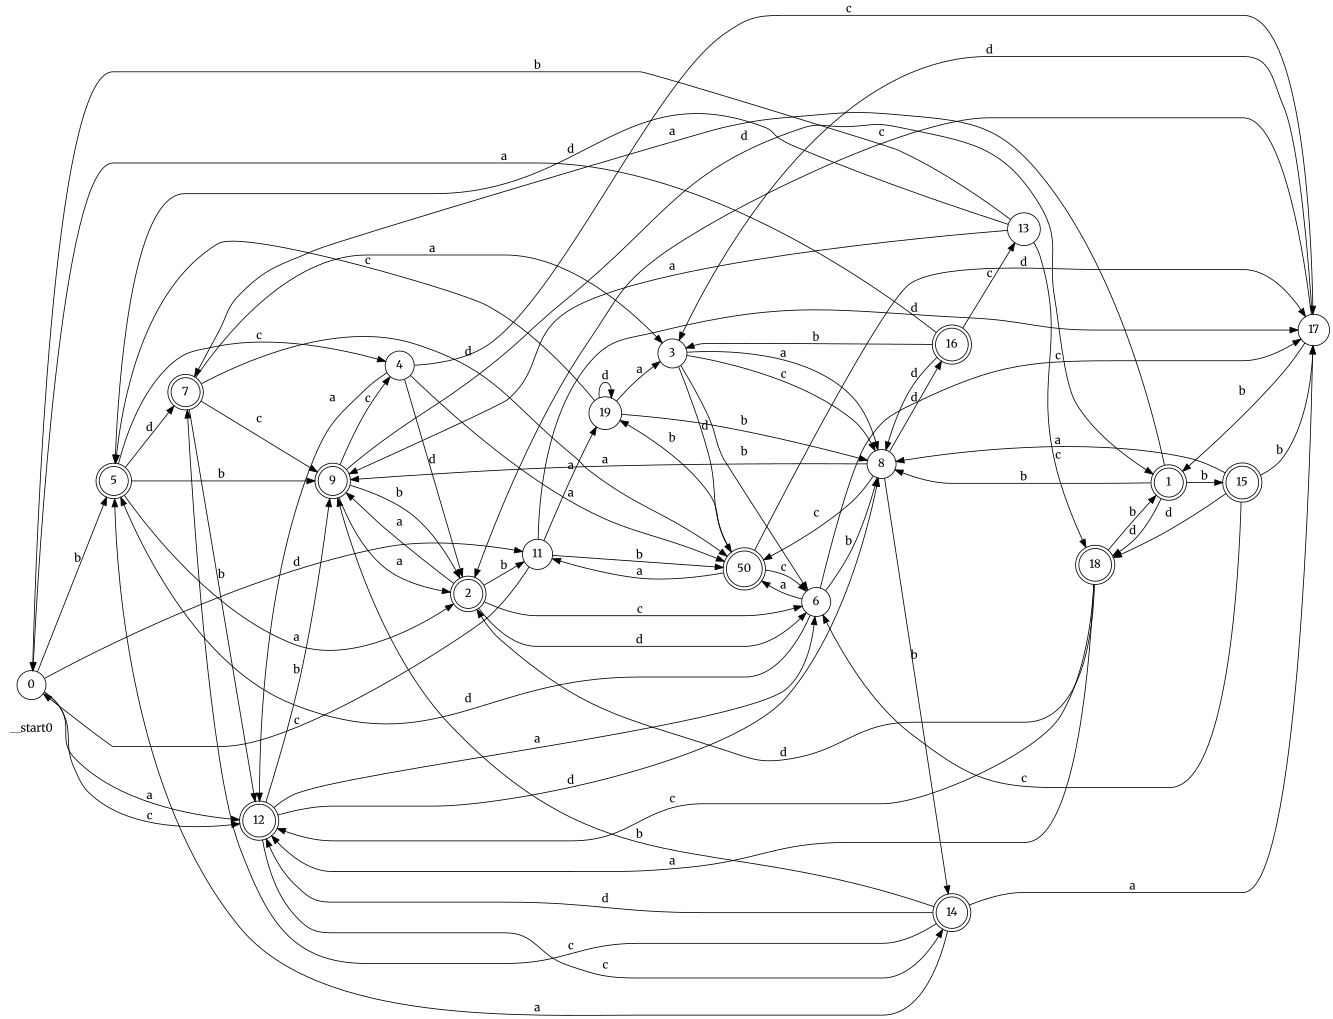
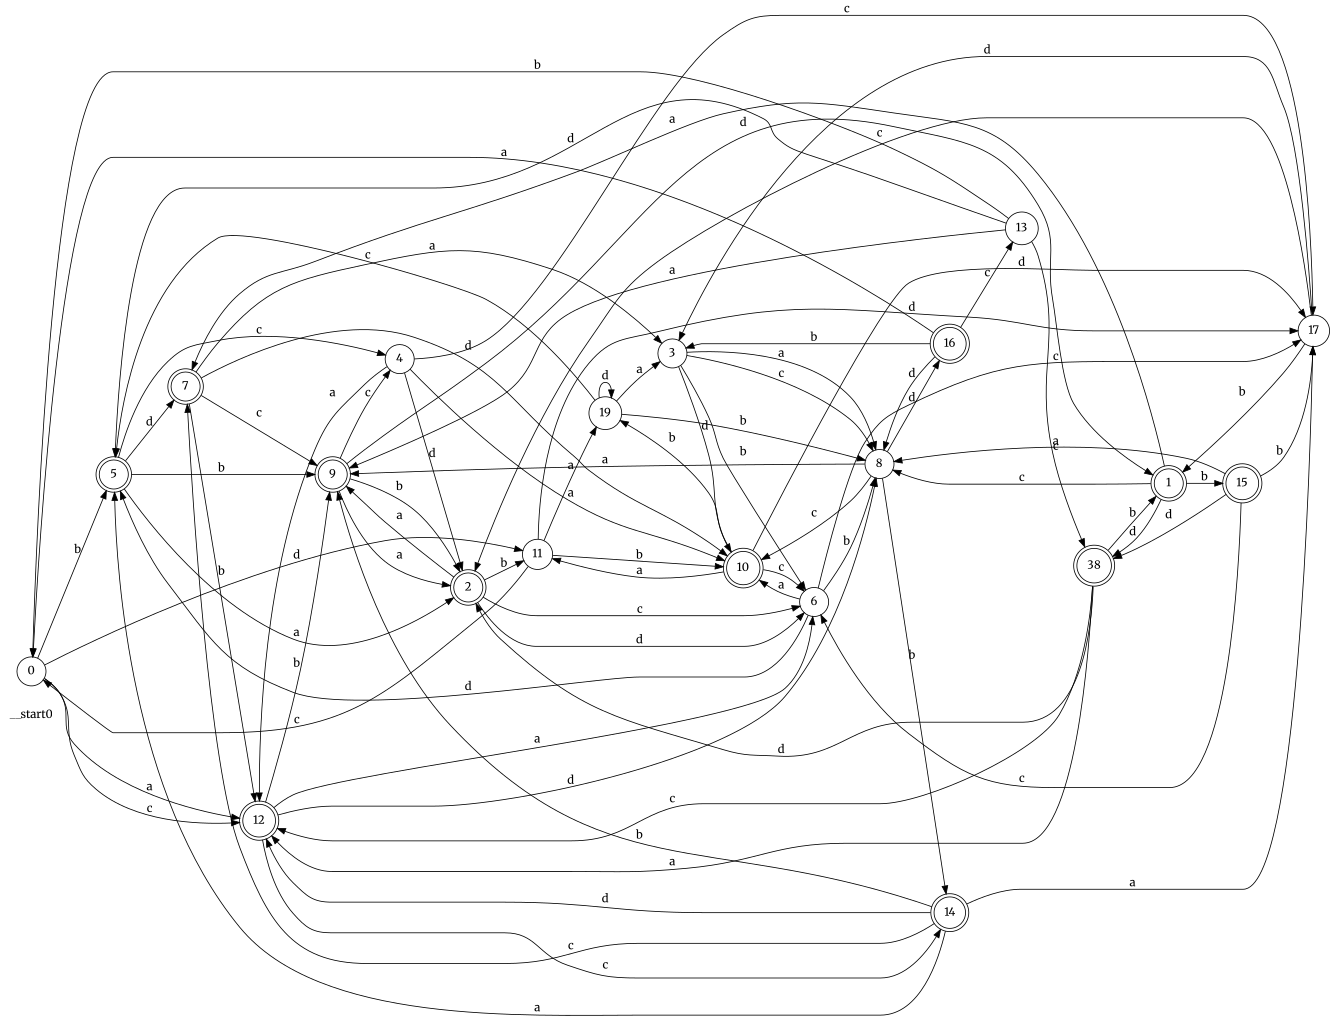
(1024, 477) -> (1022, 478)
(1095, 565) -> (1094, 566)
(744, 569) -> (743, 568)
